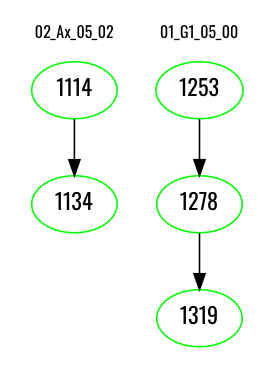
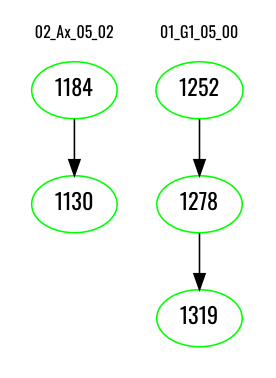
(74, 90) -> (74, 90)
(200, 90) -> (200, 90)
(74, 204) -> (74, 204)
